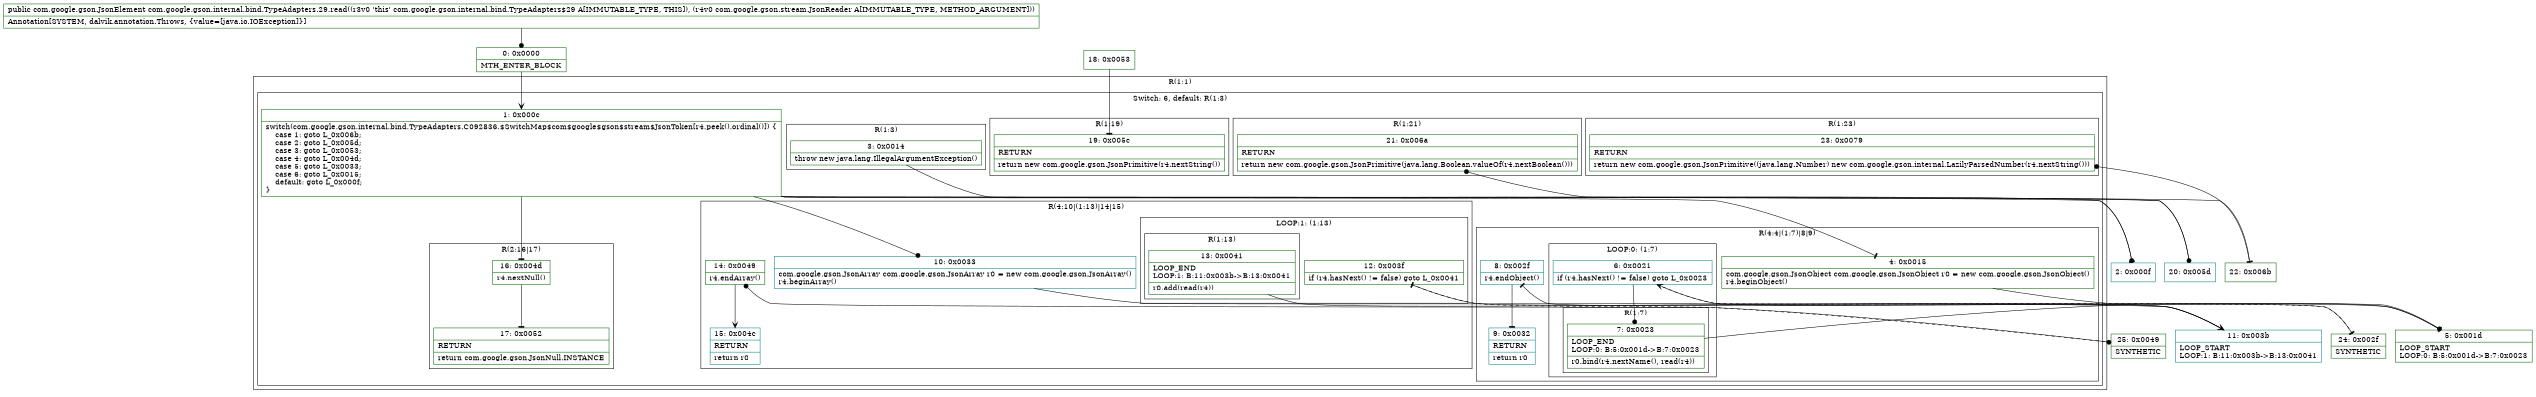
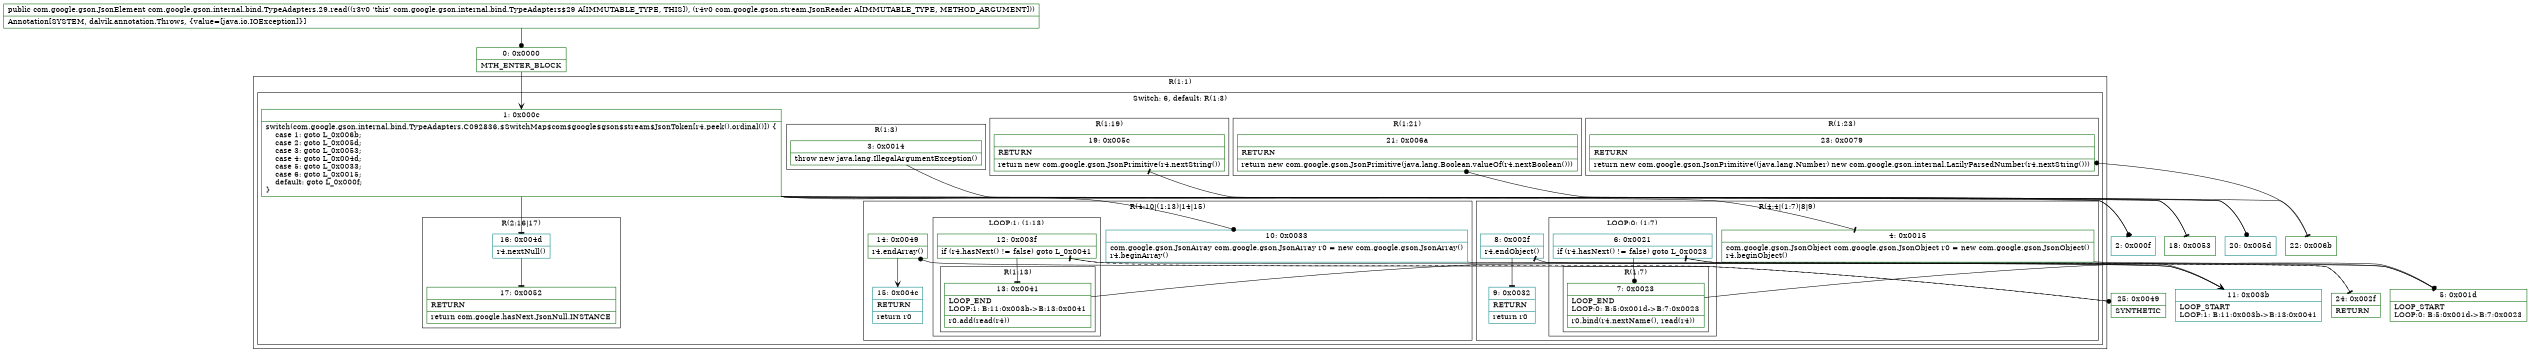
none -> (1492, 198)
none -> (1017, 270)
(521, 272) -> (521, 246)
(2053, 304) -> (2064, 264)
(2358, 352) -> (2353, 311)
(521, 358) -> (521, 317)
